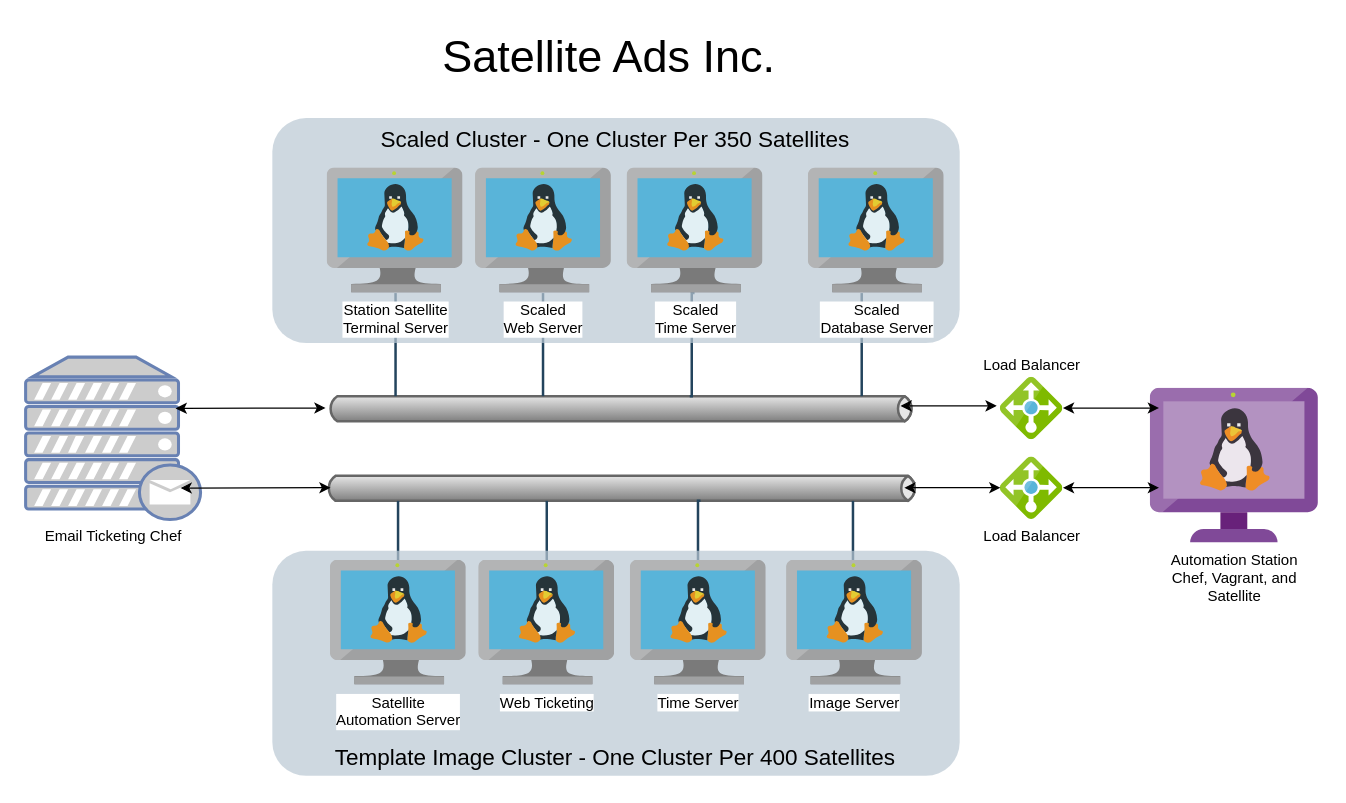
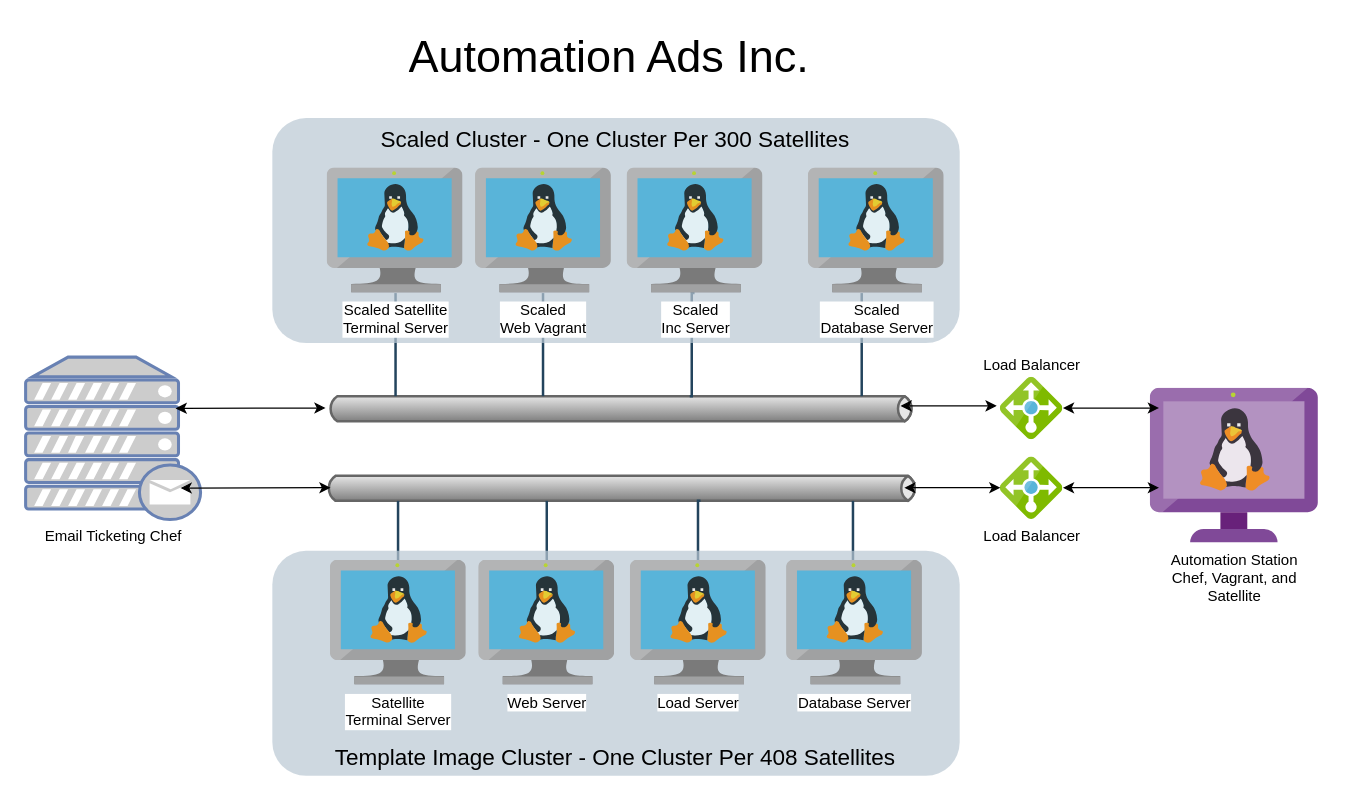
(609, 54) -> (609, 54)
(616, 140) -> (616, 140)
(396, 320) -> (396, 320)
(544, 320) -> (544, 320)
(696, 320) -> (696, 320)
(548, 703) -> (548, 703)
(699, 703) -> (699, 703)
(855, 703) -> (855, 703)
(399, 712) -> (399, 712)
(616, 758) -> (616, 758)
